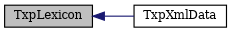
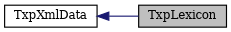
(119, 16) -> (124, 16)
